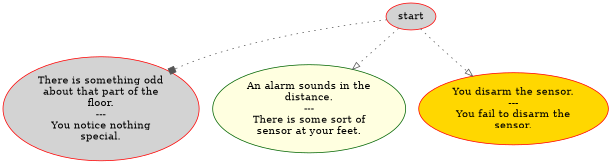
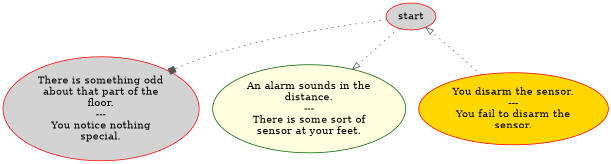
(443, 50) -> (457, 53)
